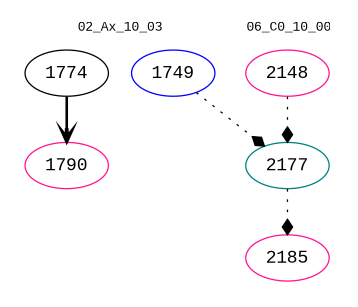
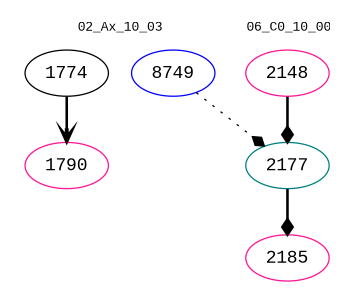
(173, 73) -> (173, 73)
(287, 112) -> (287, 112)
(287, 204) -> (287, 204)
